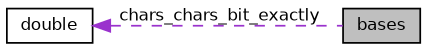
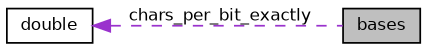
(218, 16) -> (218, 16)
